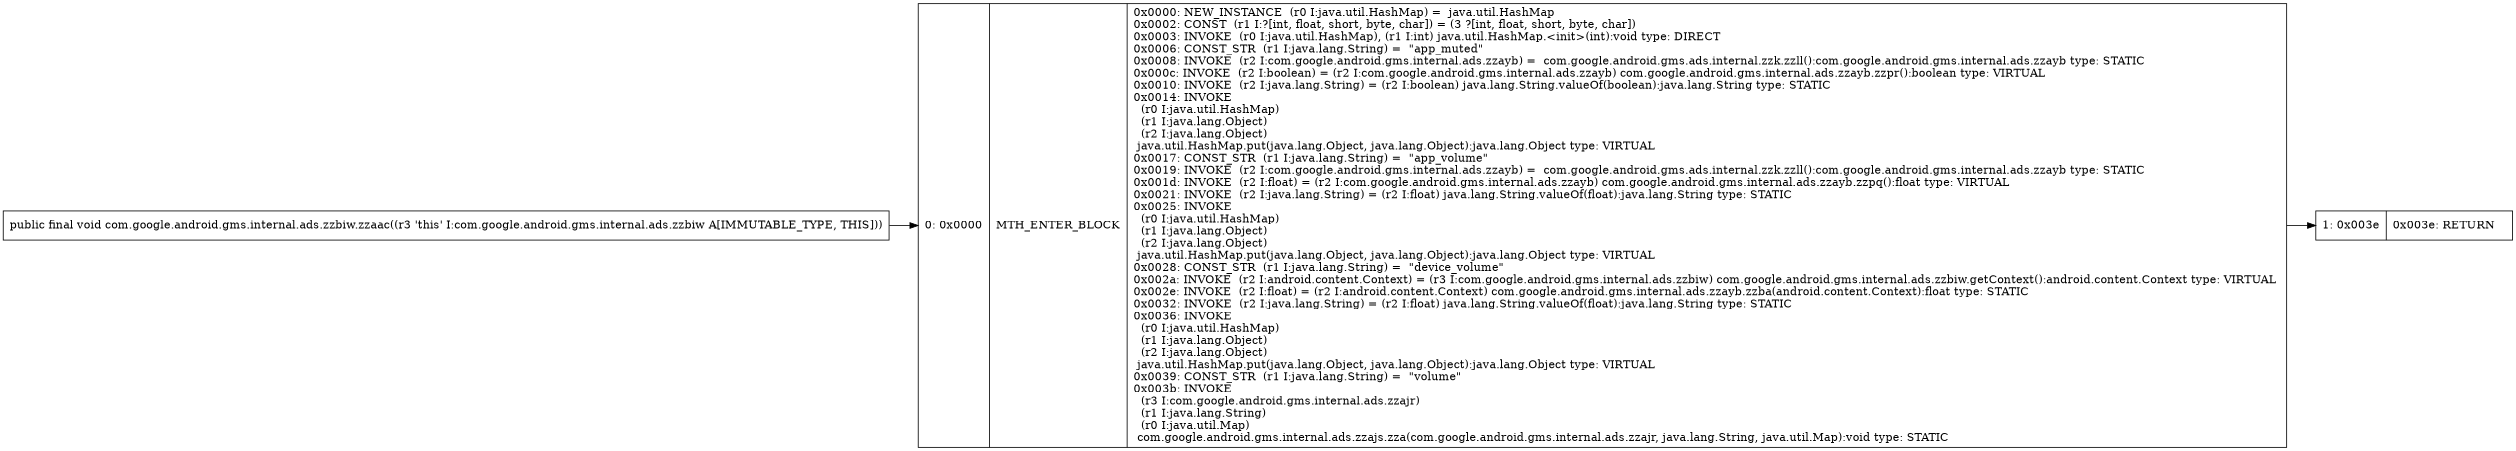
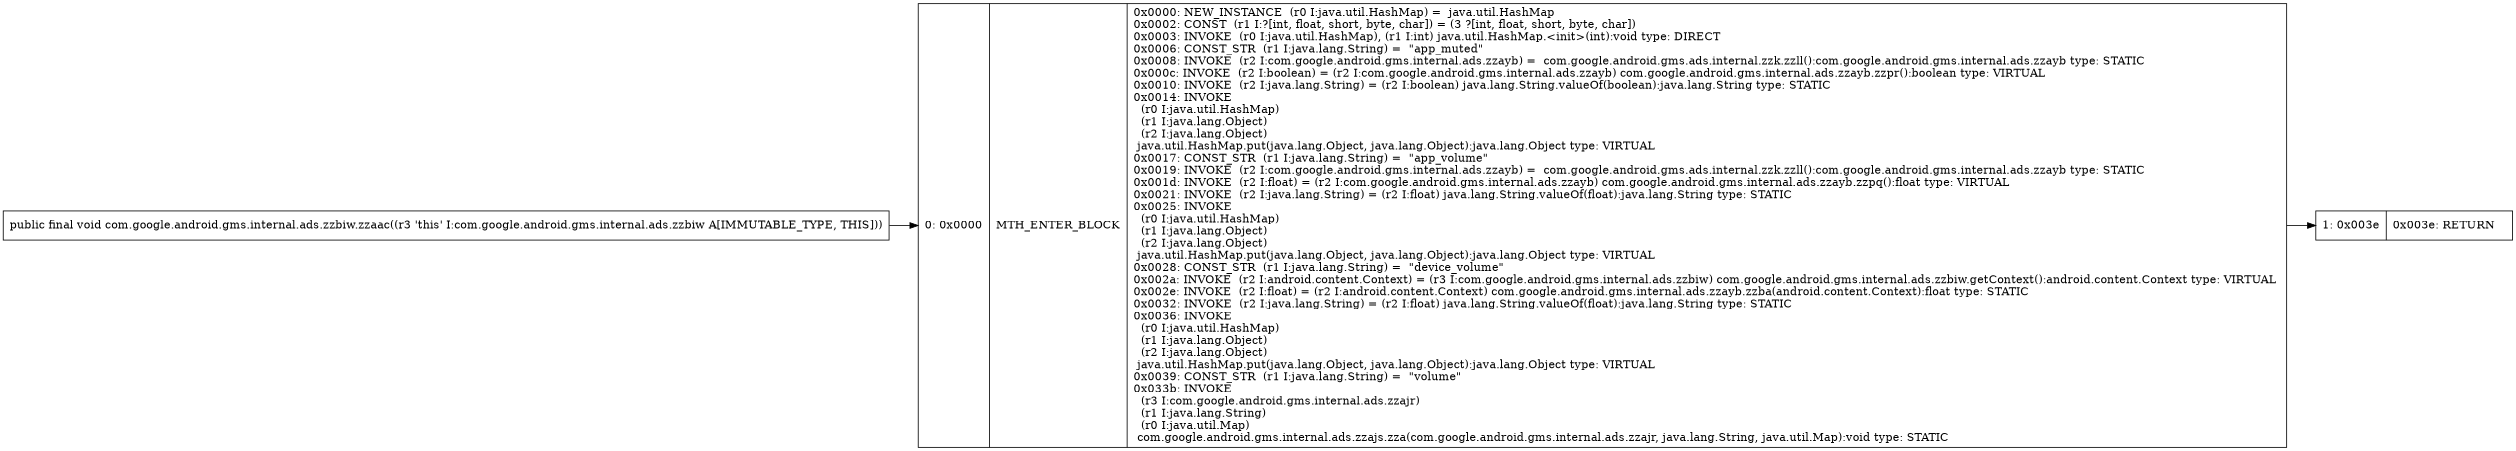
(1187, 389) -> (1187, 389)
